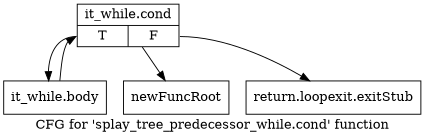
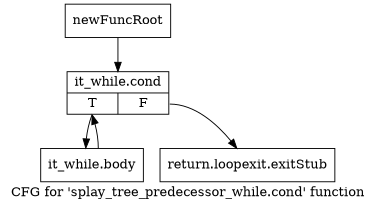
(151, 60) -> (118, 50)
